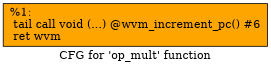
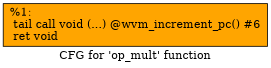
(35, 37) -> (34, 37)
